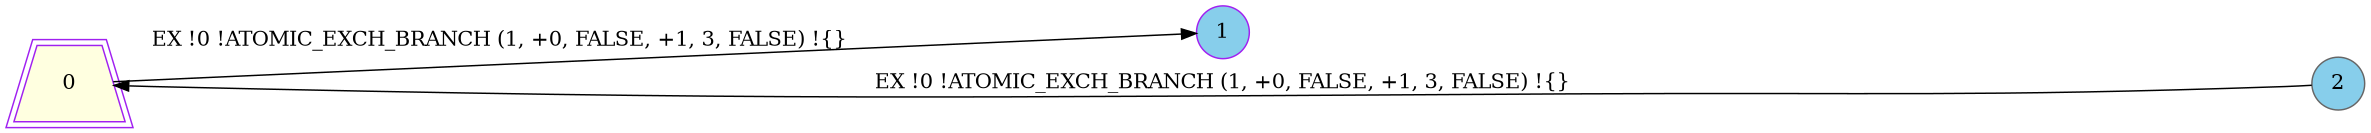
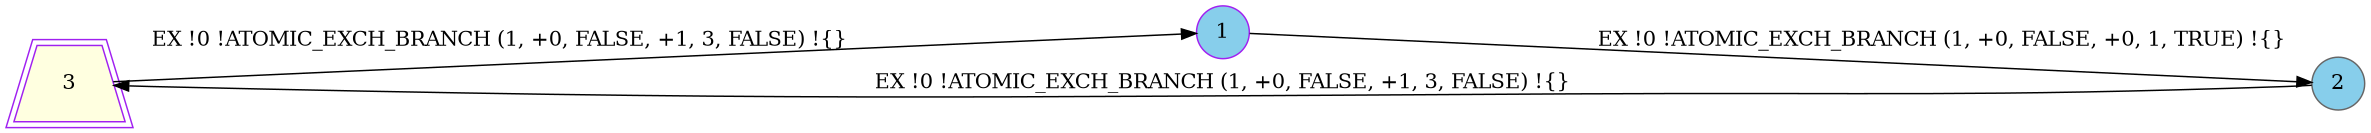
none -> (1773, 58)
(70, 84) -> (70, 84)
